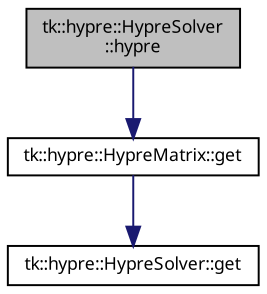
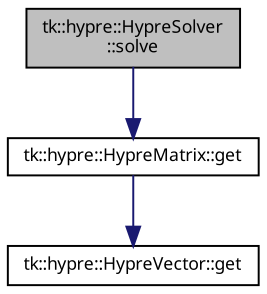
(133, 38) -> (133, 38)
(133, 266) -> (133, 266)
